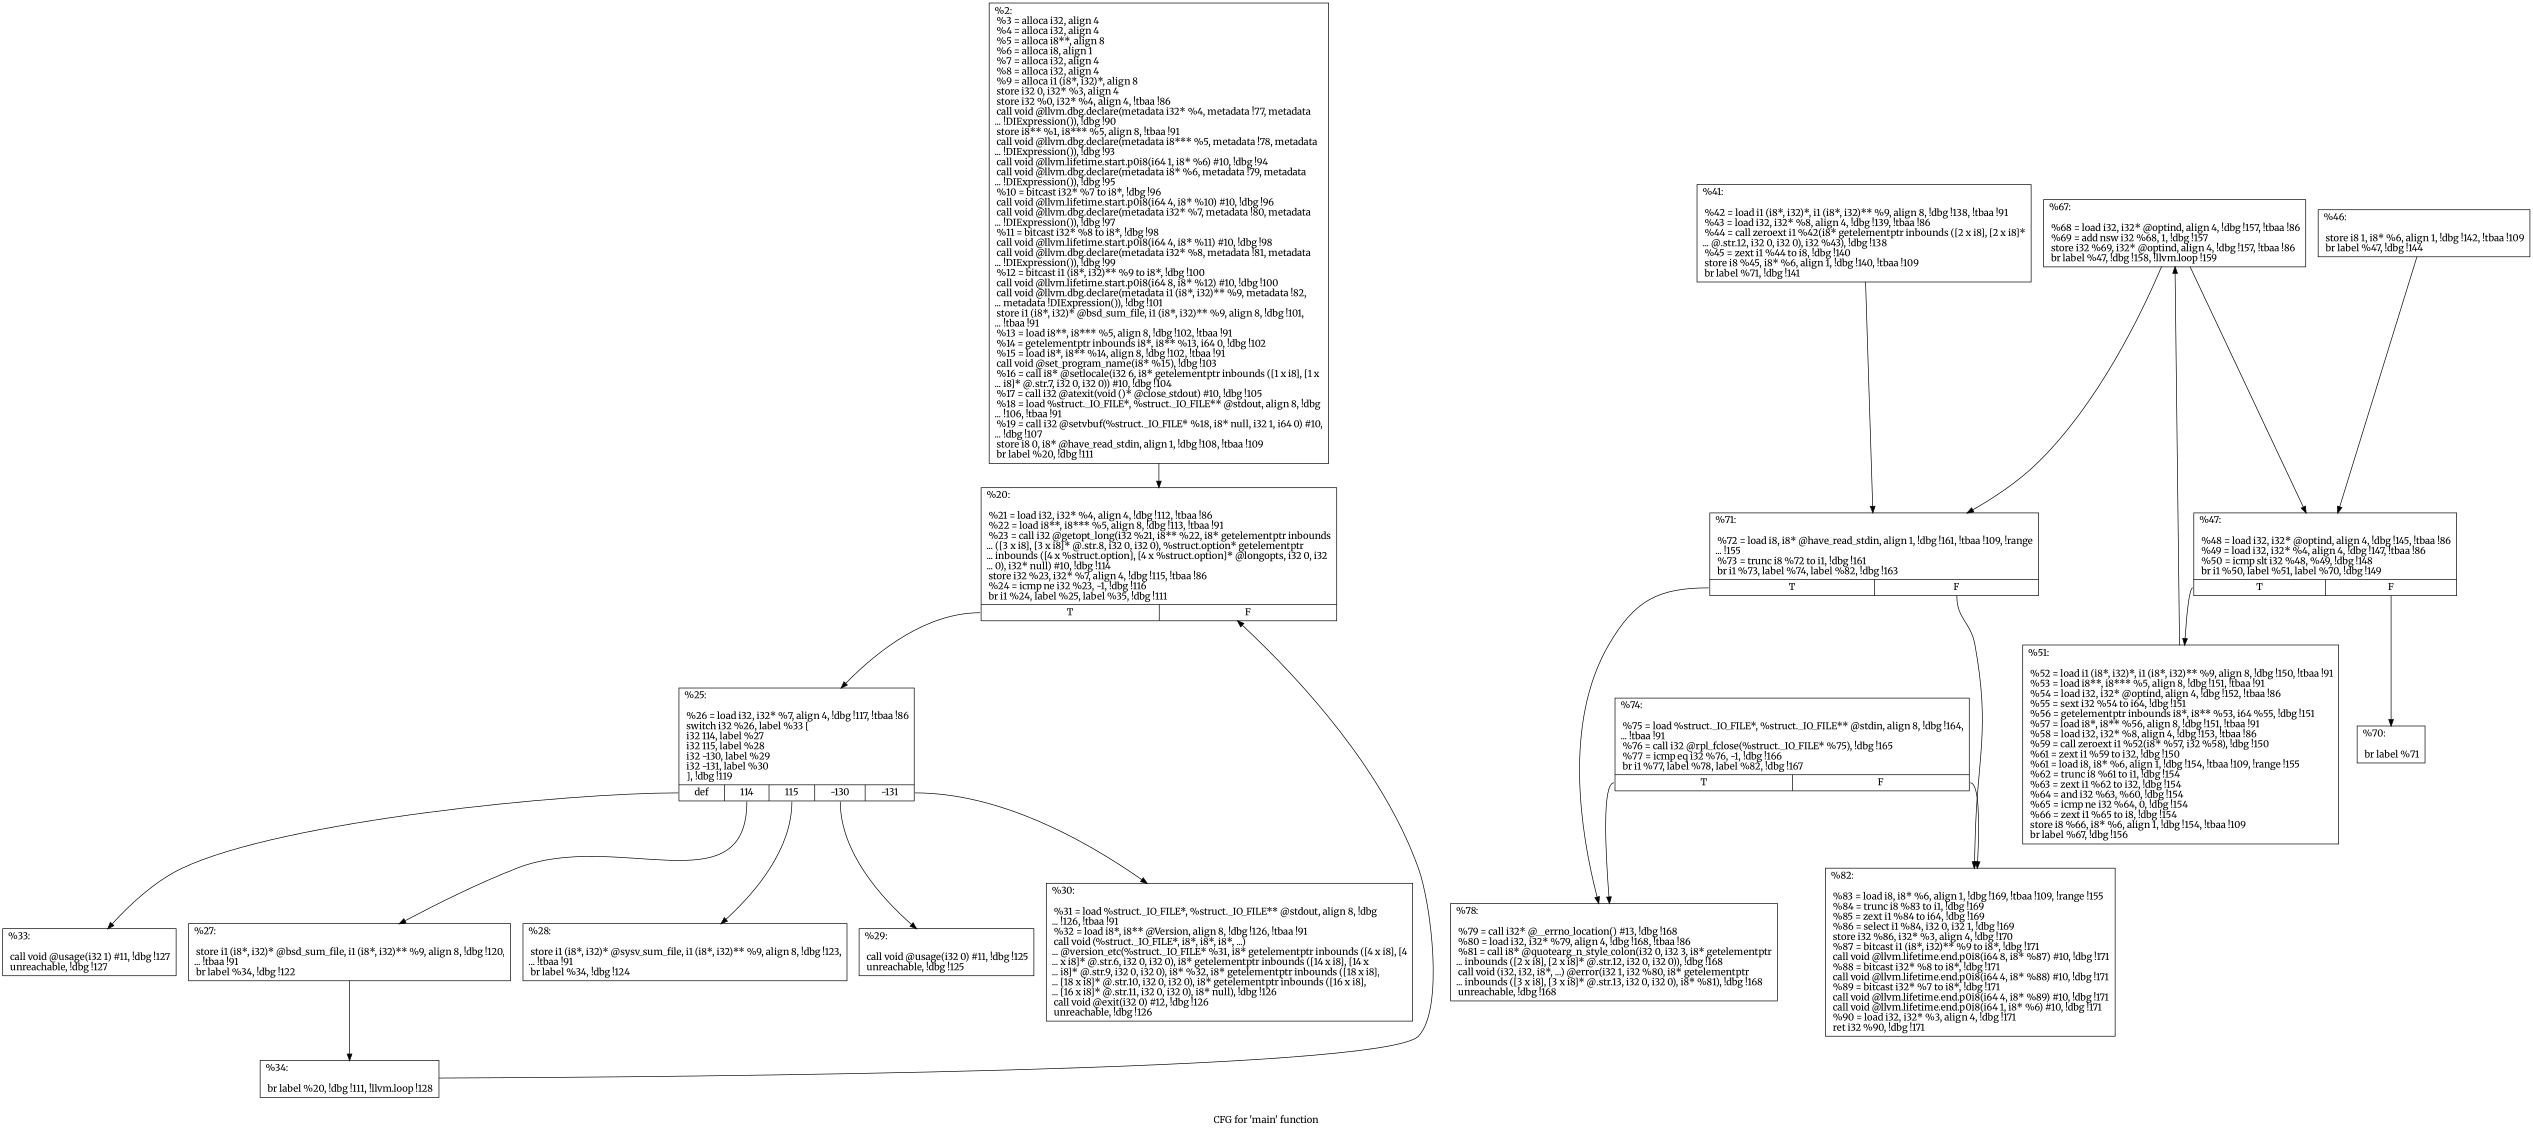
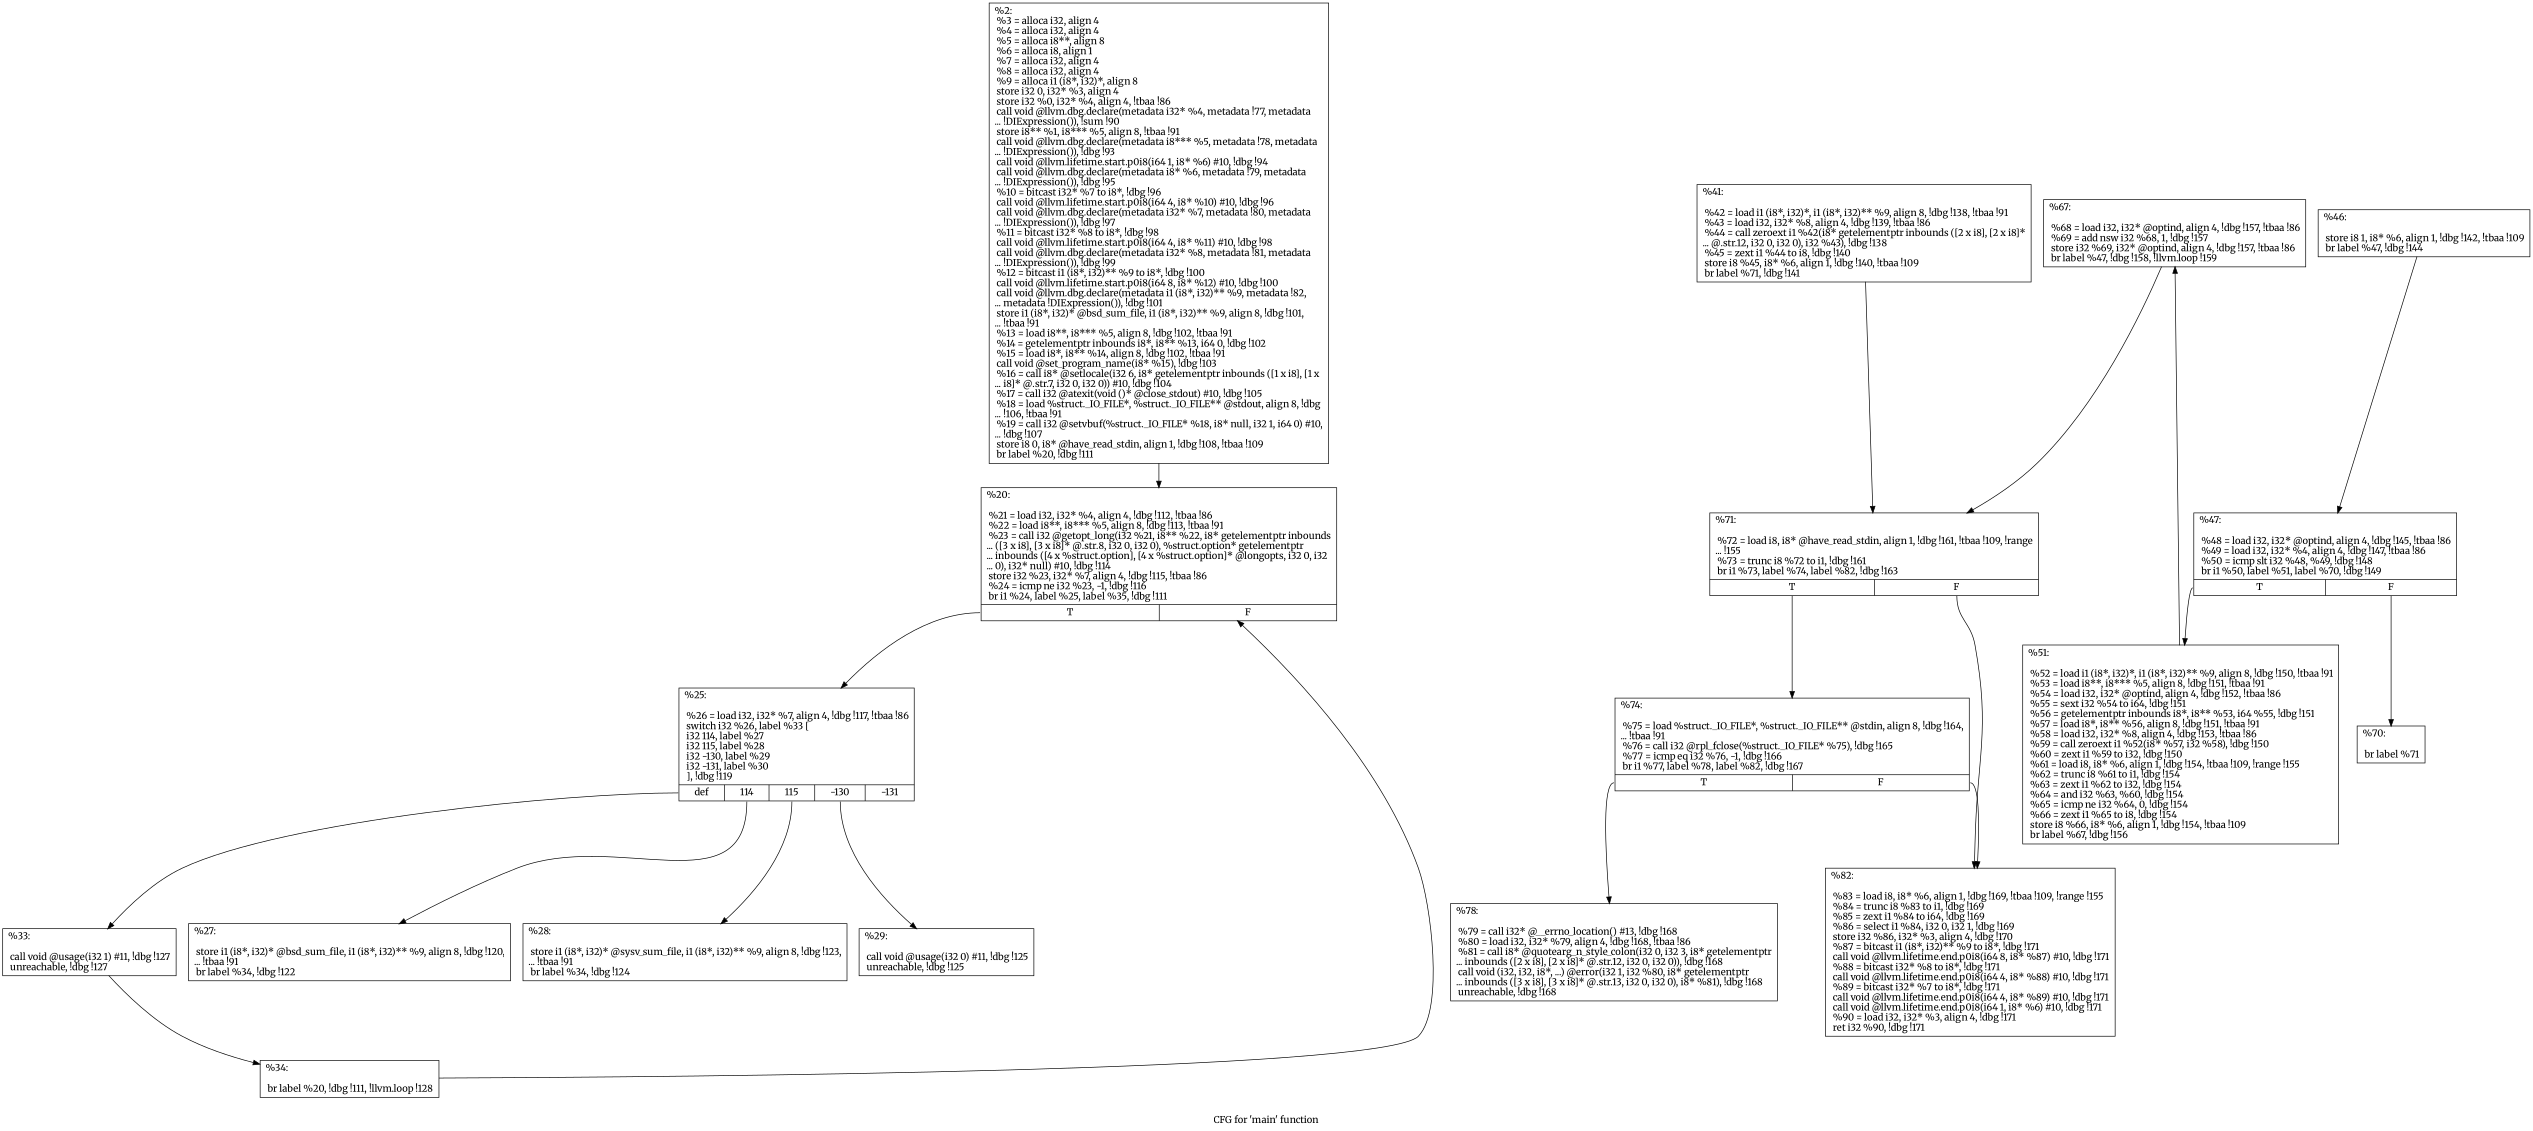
(1055, 122) -> (1057, 122)
(2247, 387) -> none
(1585, 708) -> (1792, 644)
(2104, 755) -> (2105, 755)
(1229, 952) -> none
(350, 1017) -> (174, 1031)
